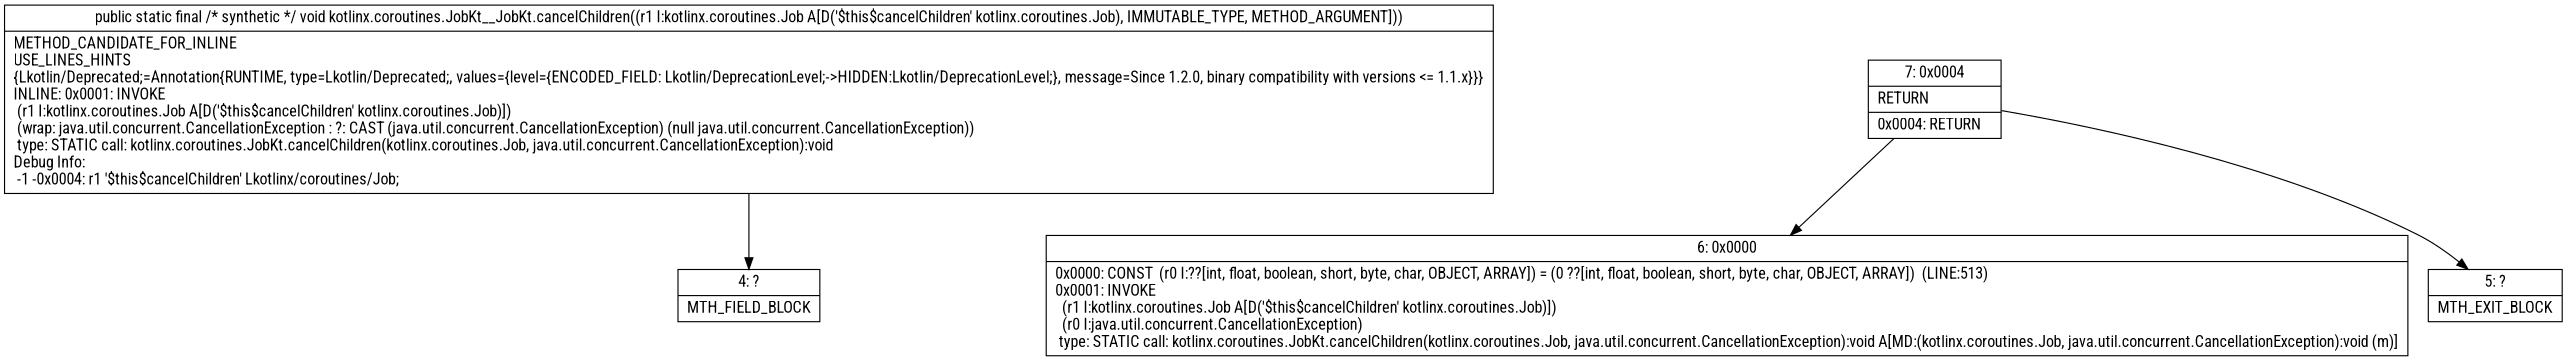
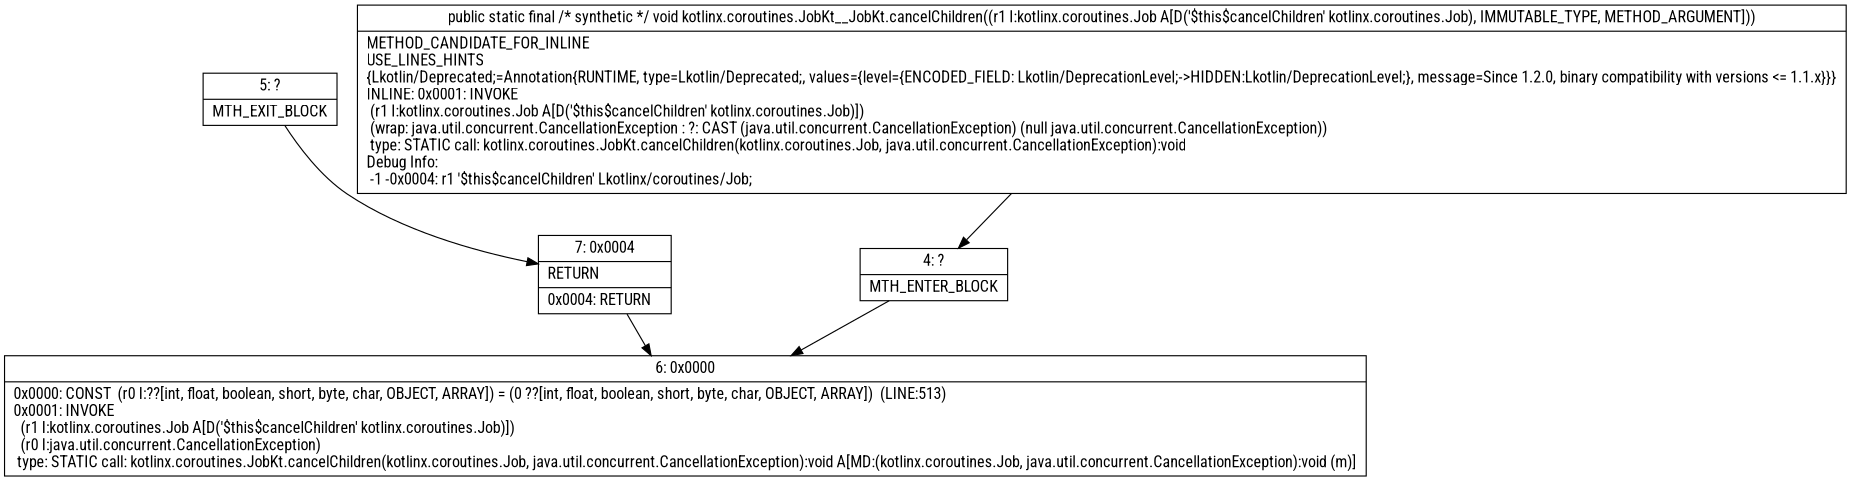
(2238, 166) -> (391, 218)
(749, 308) -> (934, 287)
none -> (845, 325)
